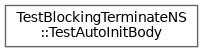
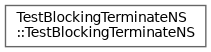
(102, 26) -> (106, 26)
